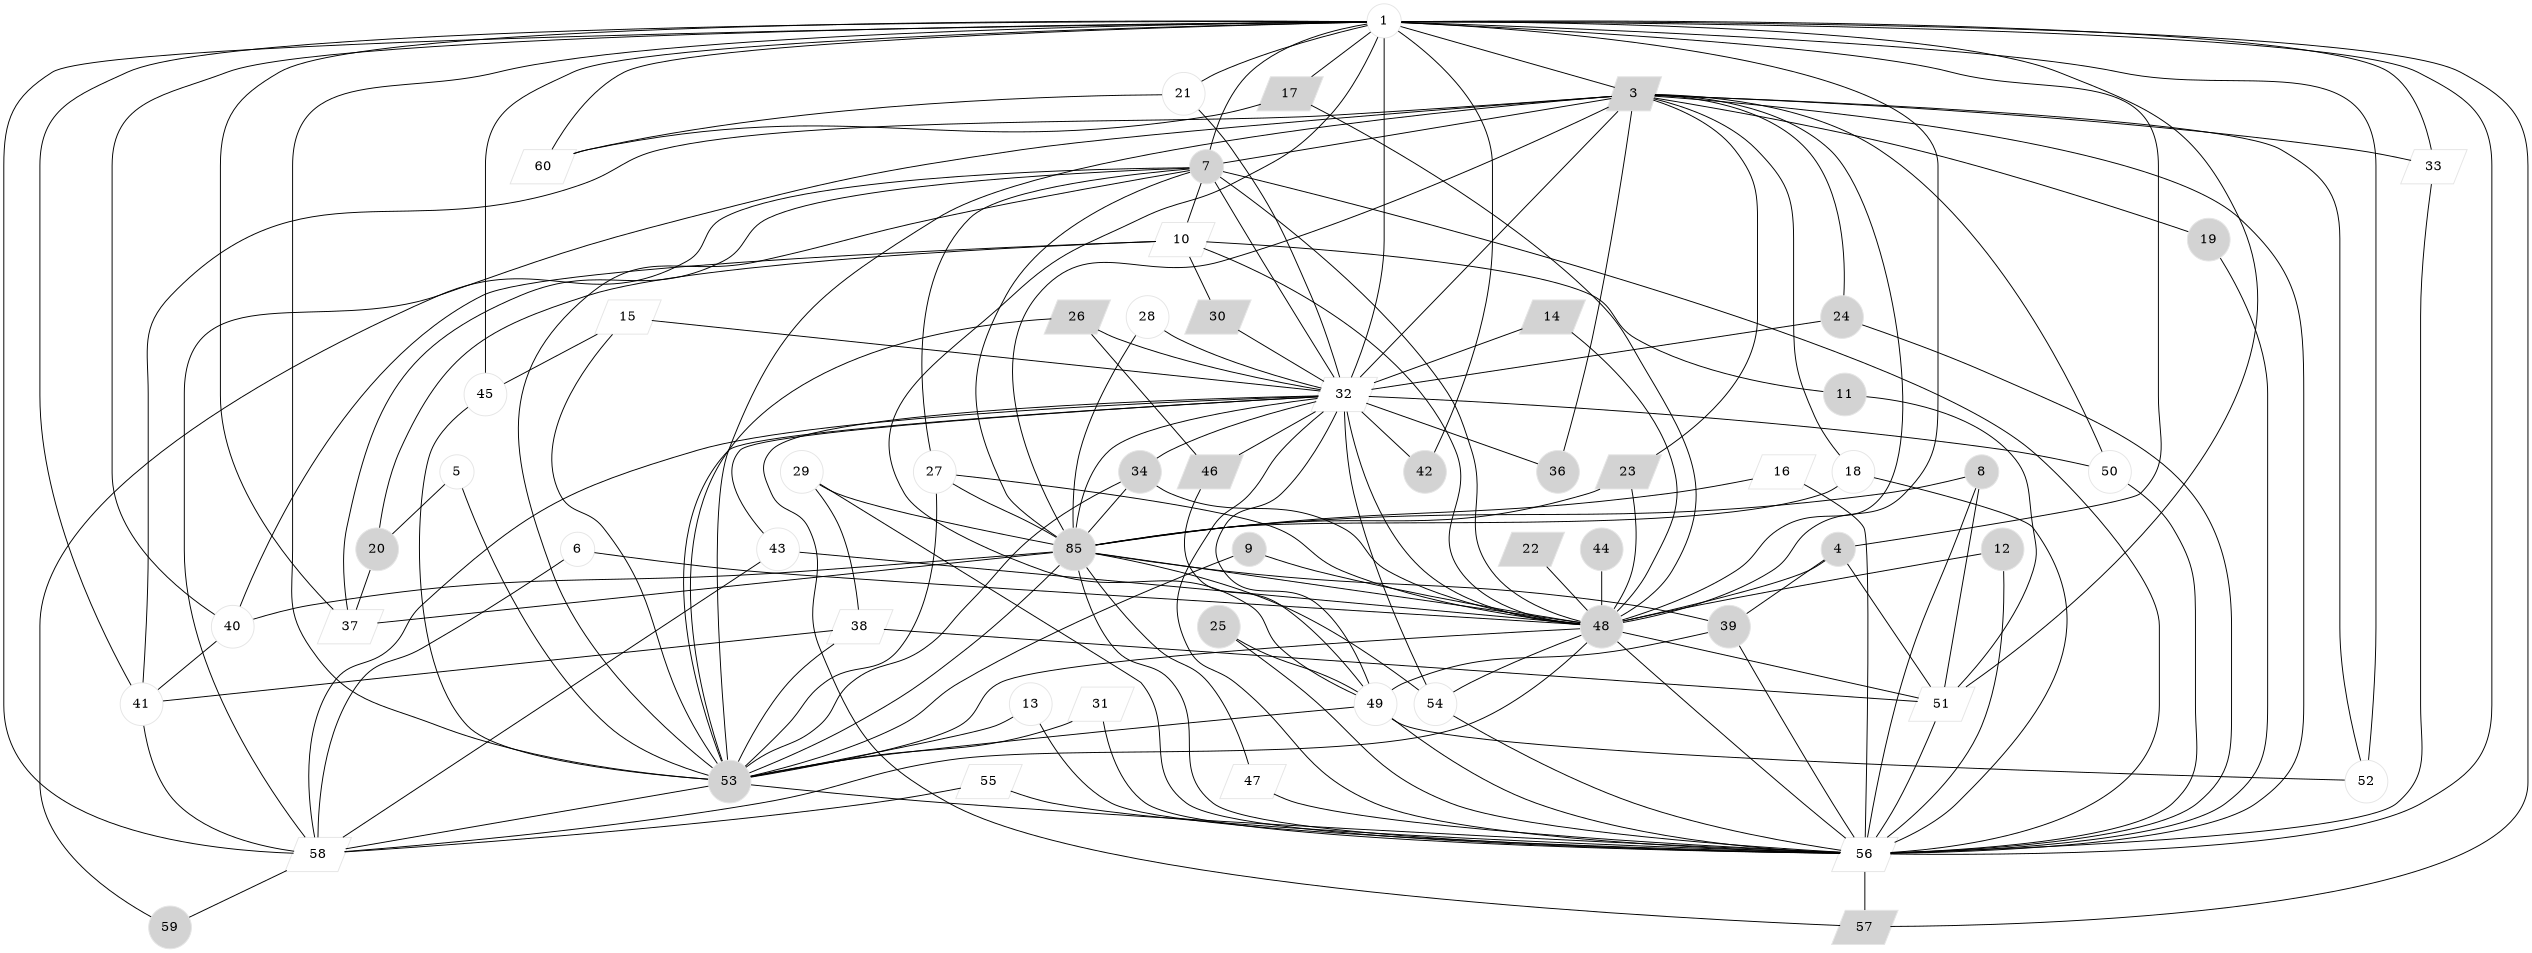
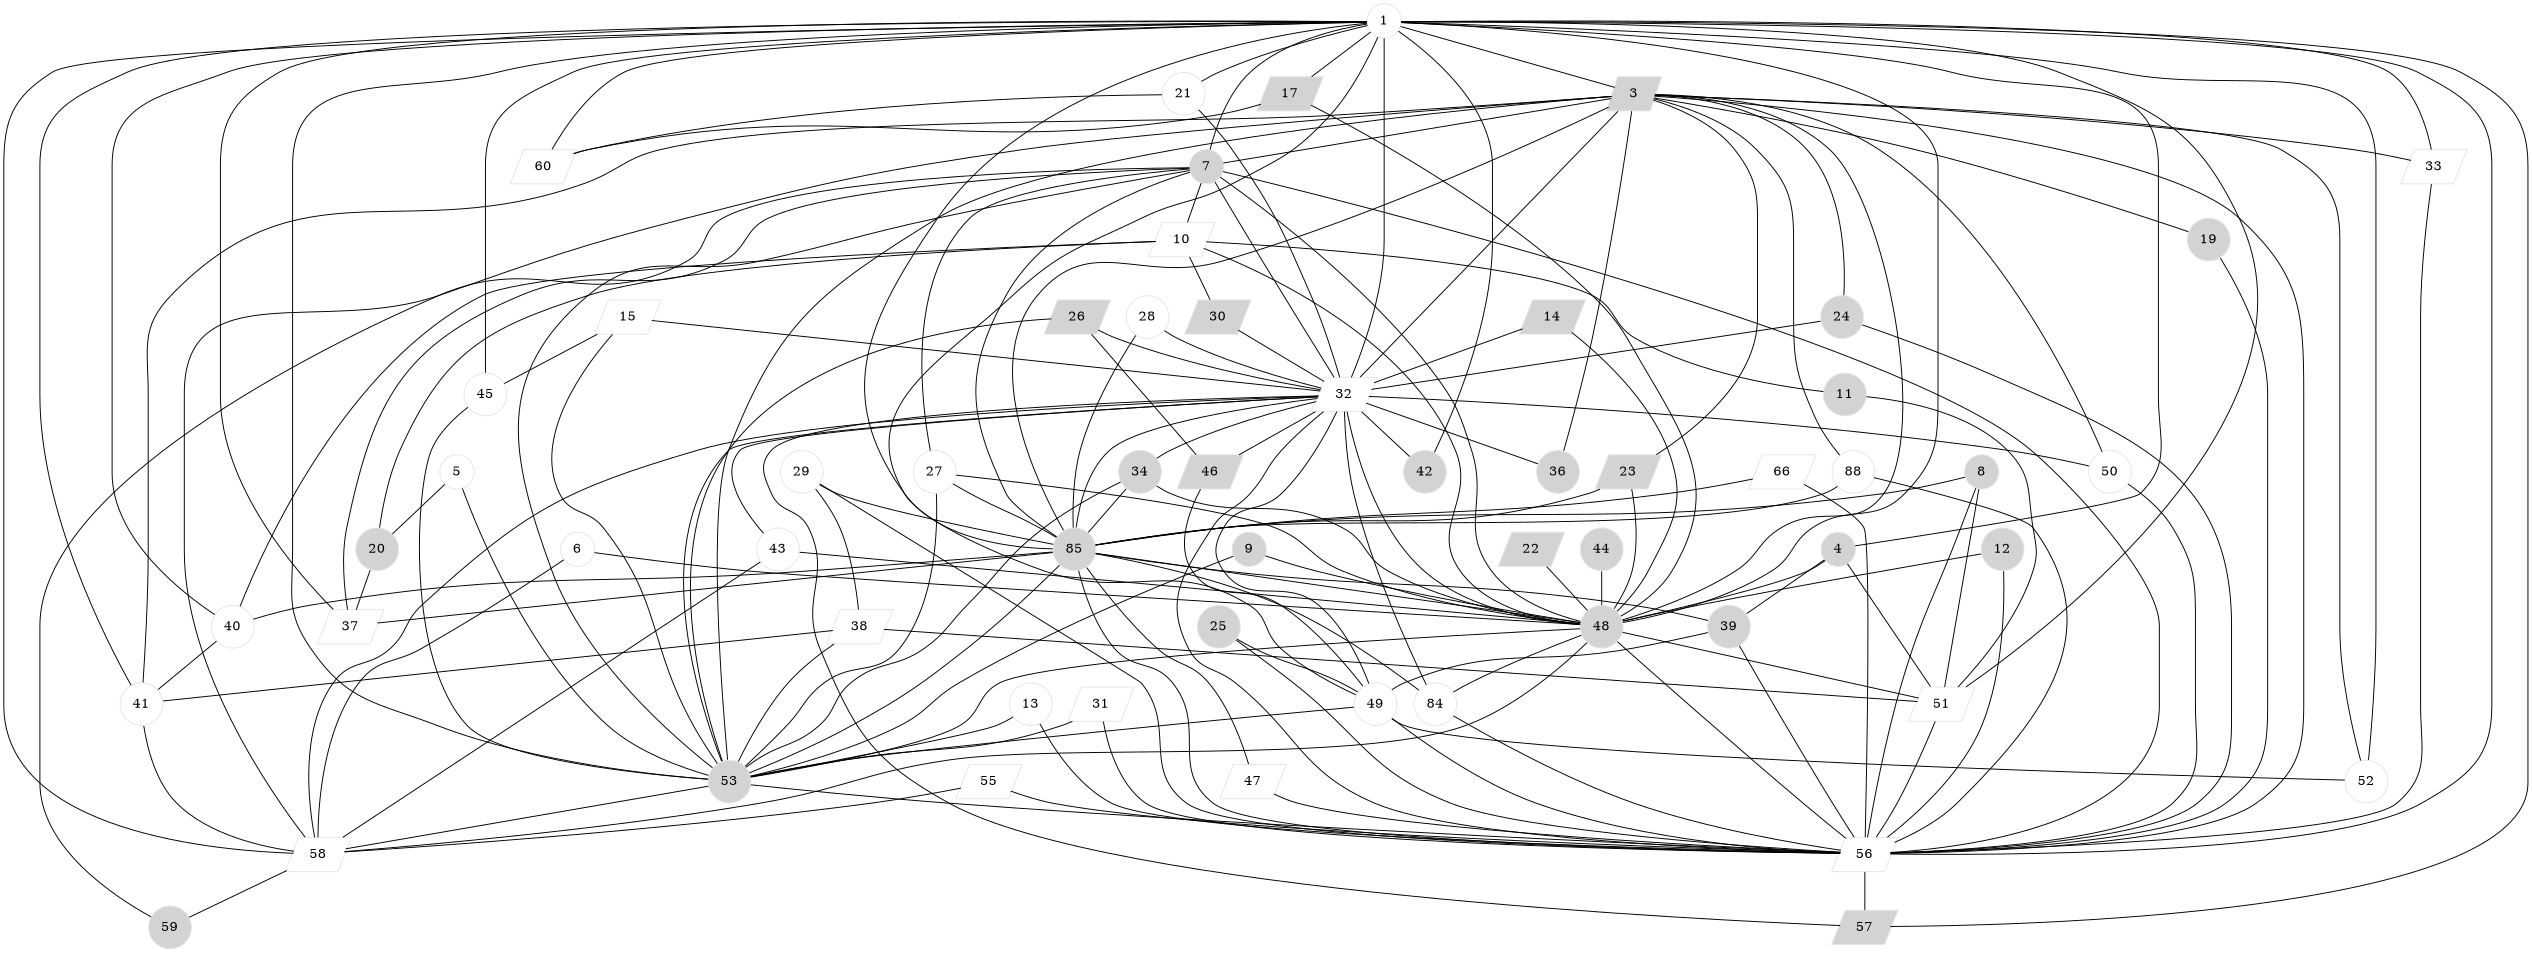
none -> (960, 193)
(1782, 472) -> (1782, 472)
(1853, 472) -> (1853, 472)
(1435, 704) -> (1435, 704)
